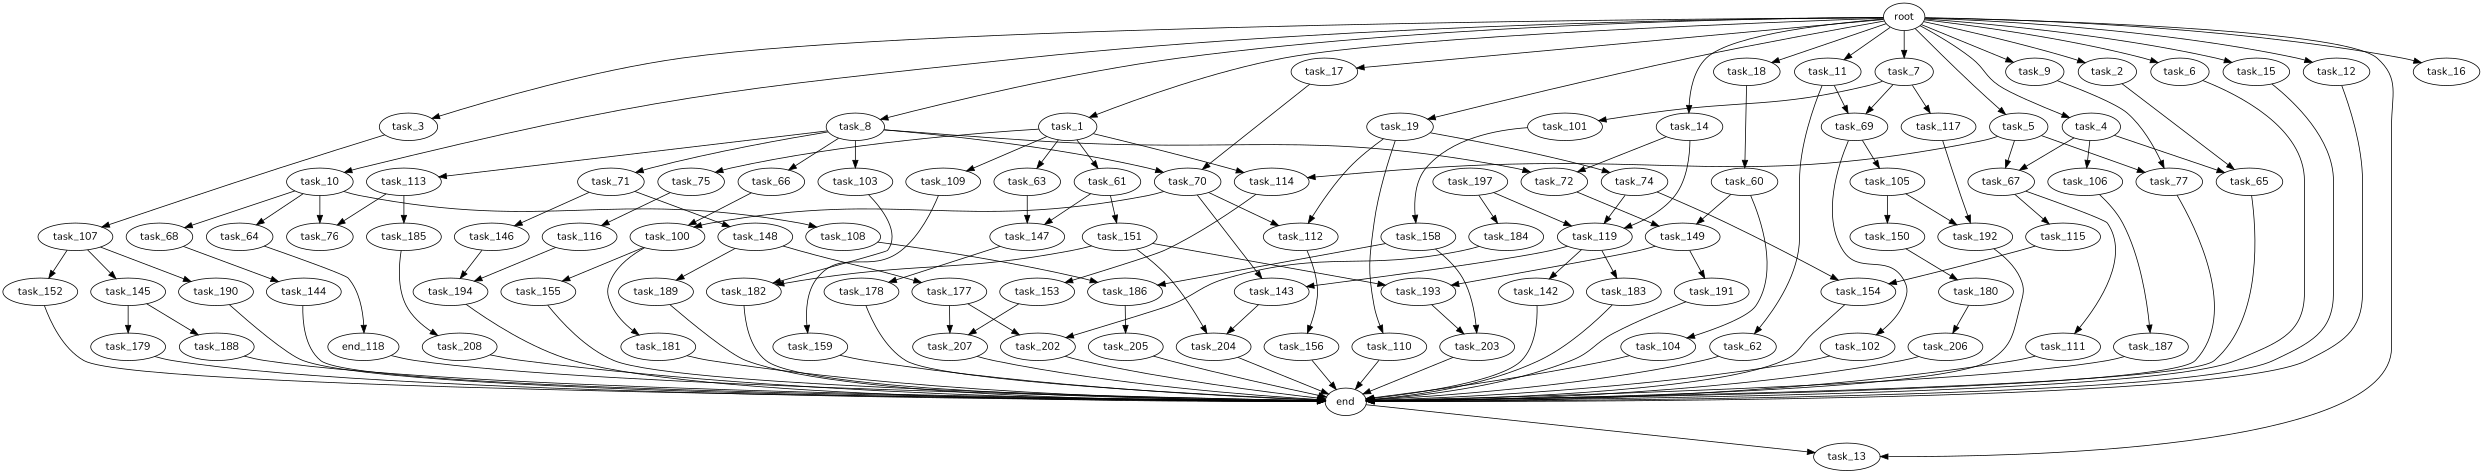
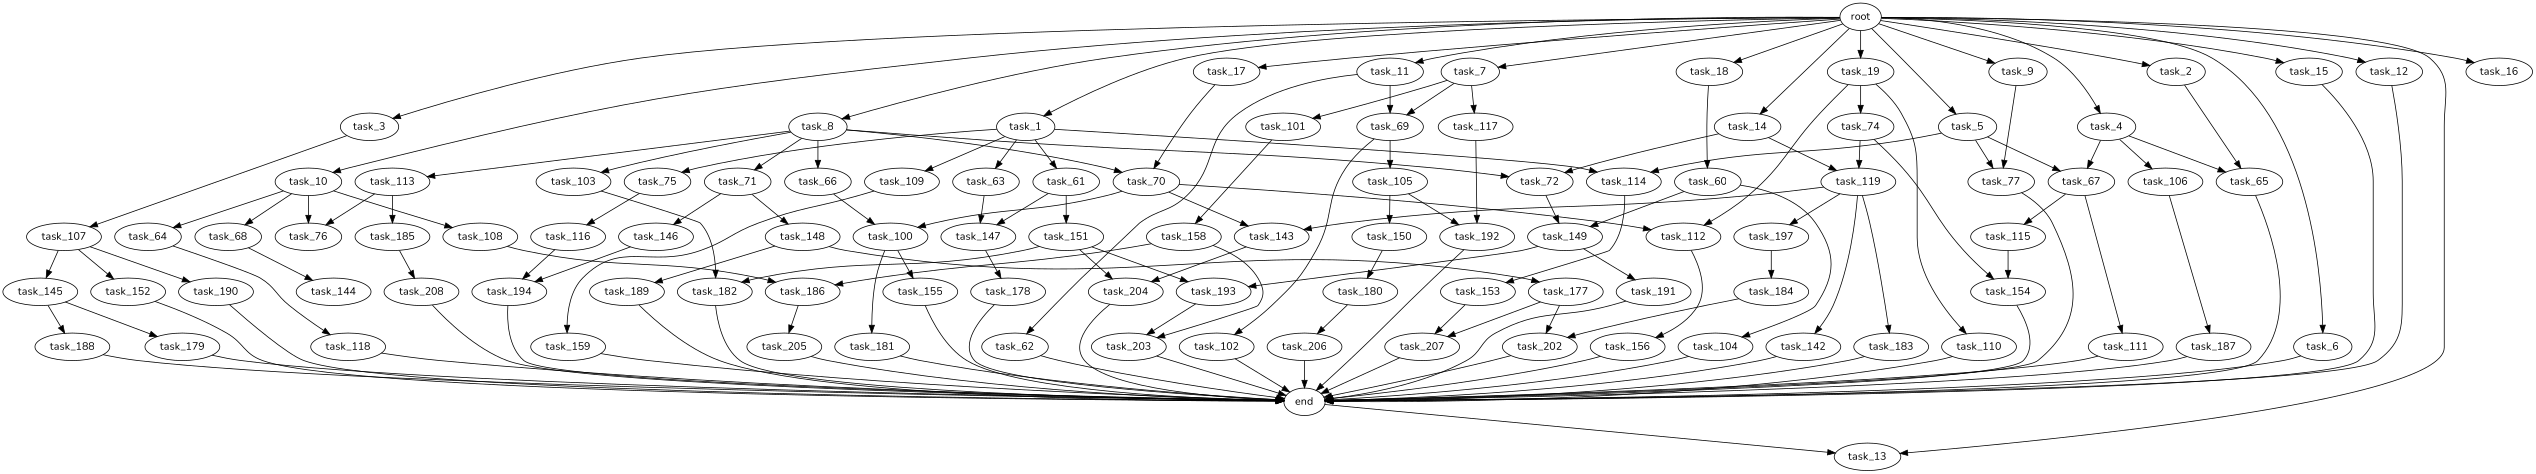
(1529, 208) -> (1818, 207)
(363, 347) -> (348, 347)
(788, 393) -> none
